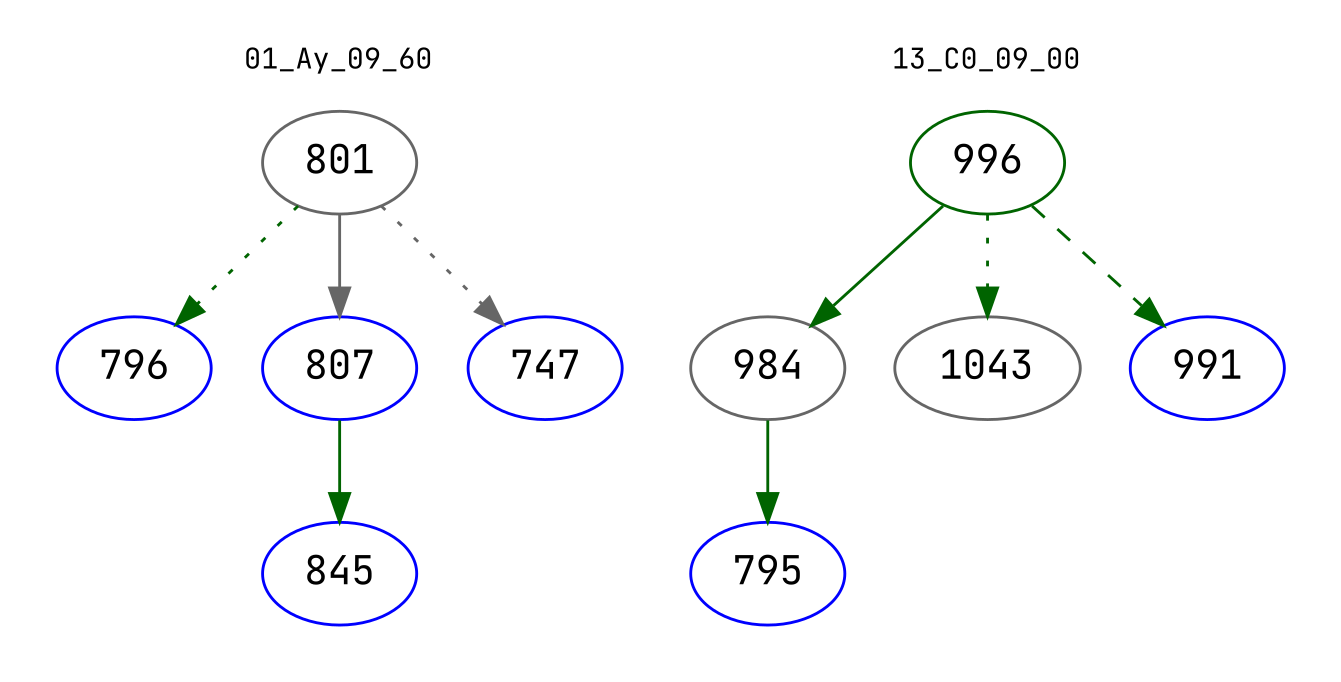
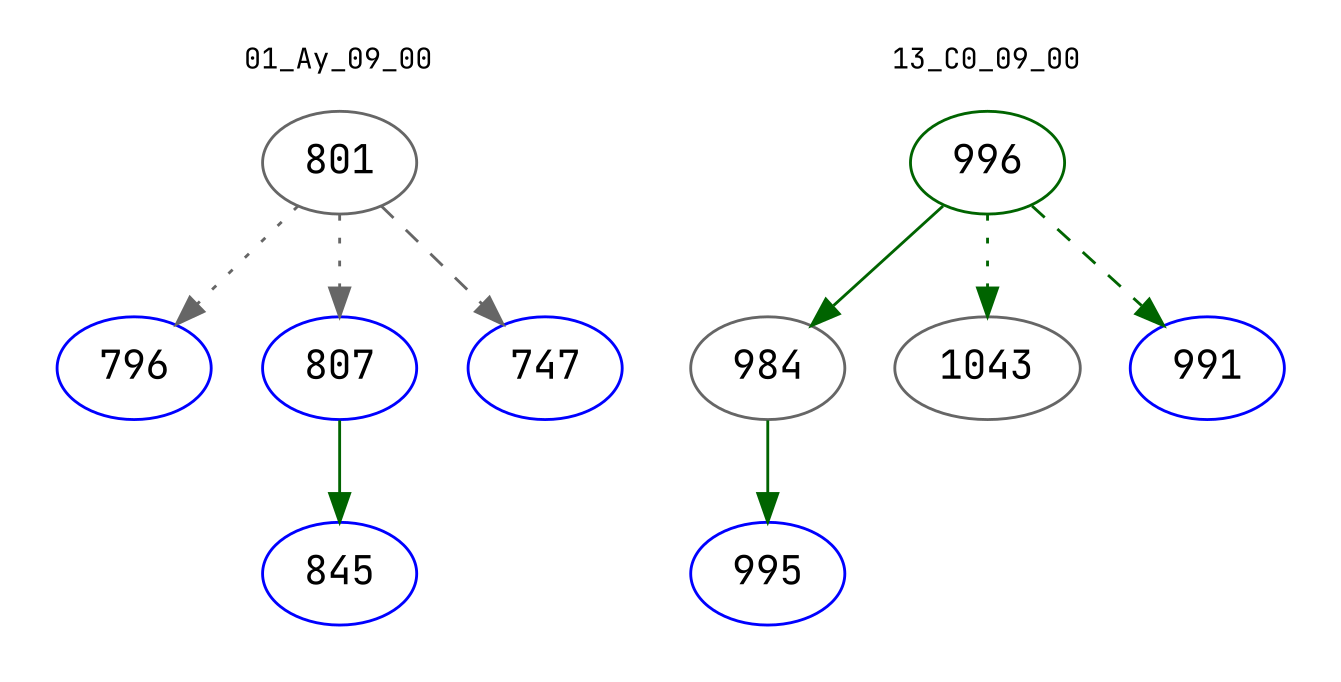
(340, 61) -> (340, 61)
(340, 251) -> (340, 251)
(247, 255) -> (247, 255)
(432, 255) -> (432, 255)
(768, 574) -> (768, 574)
